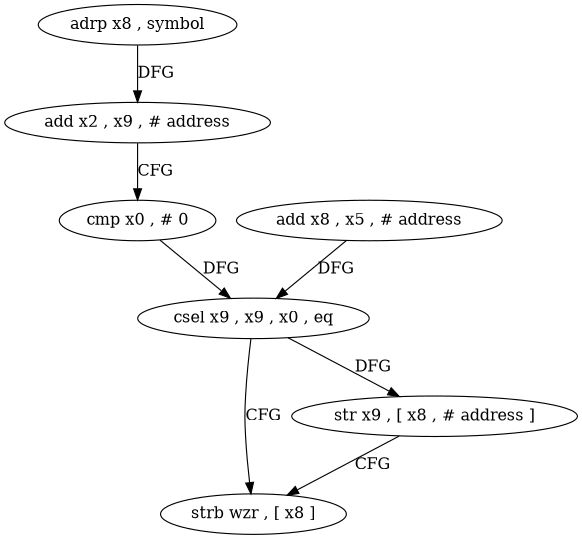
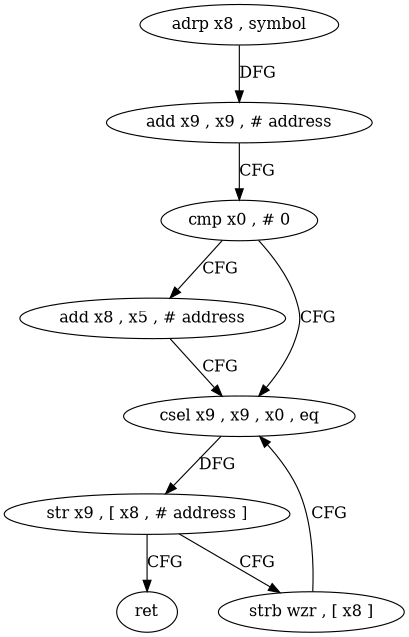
(138, 123) -> (239, 123)
none -> (200, 265)
(221, 269) -> (318, 318)
(336, 269) -> (220, 367)
(245, 410) -> (306, 513)
none -> (147, 612)
